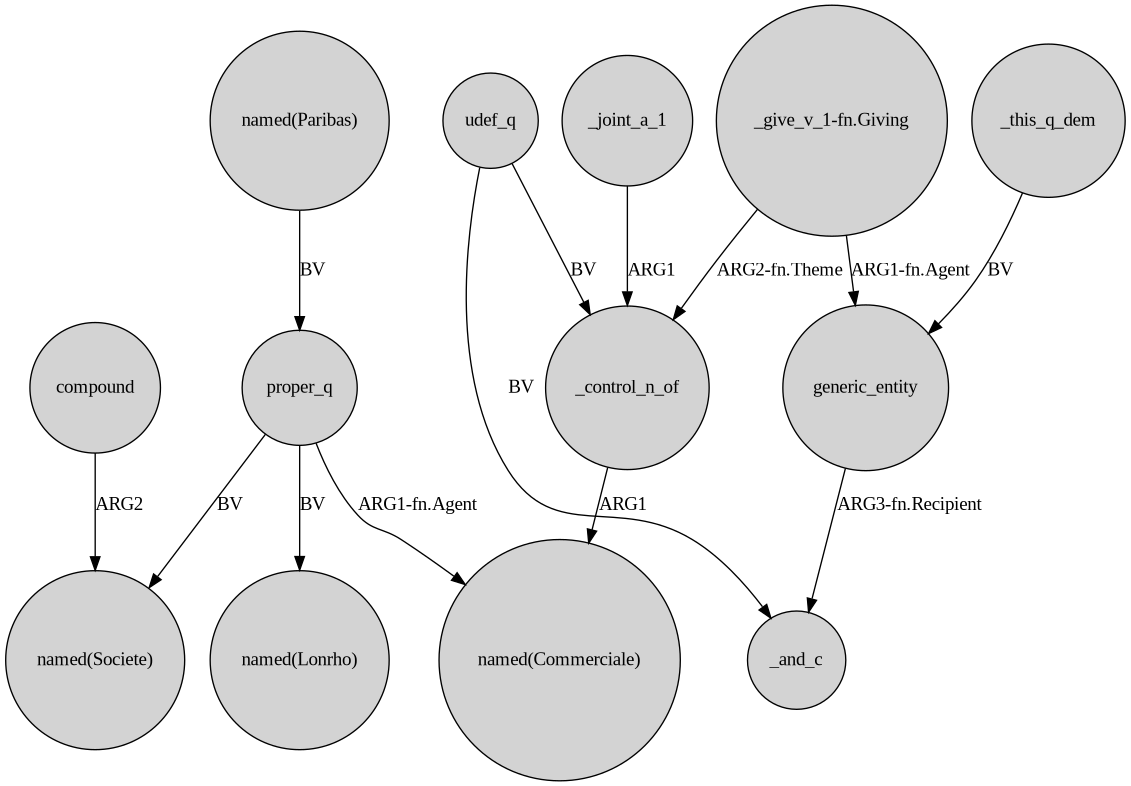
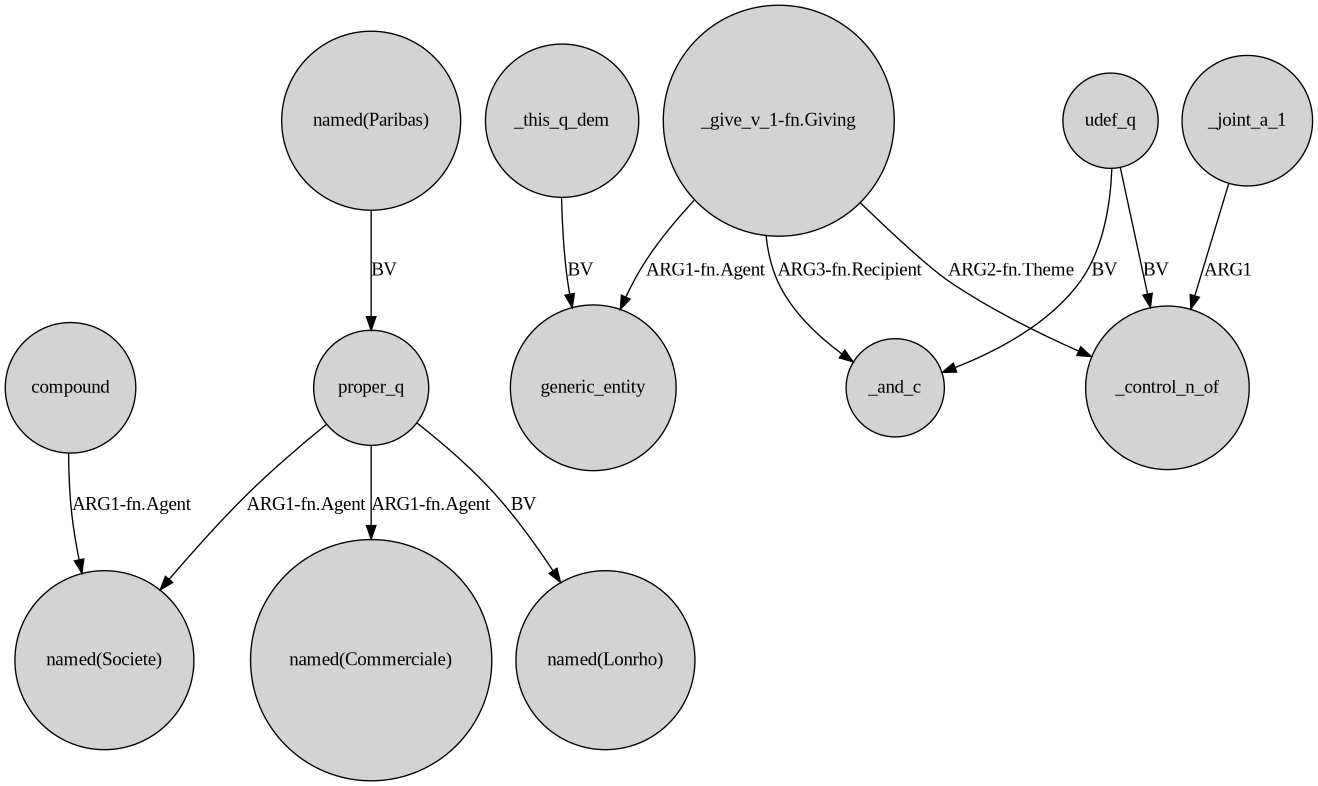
(600, 499) -> none
(120, 505) -> (131, 505)
(230, 505) -> (306, 505)
(829, 533) -> (790, 303)
